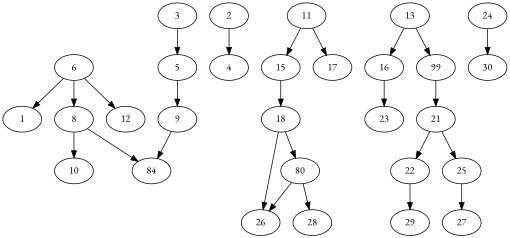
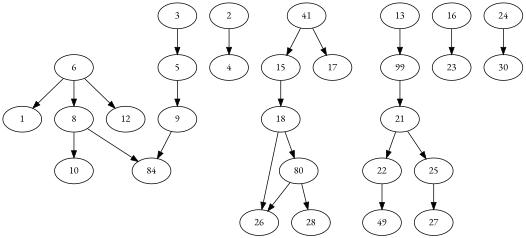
(307, 16) -> (307, 16)
(399, 38) -> none
(410, 223) -> (382, 223)
